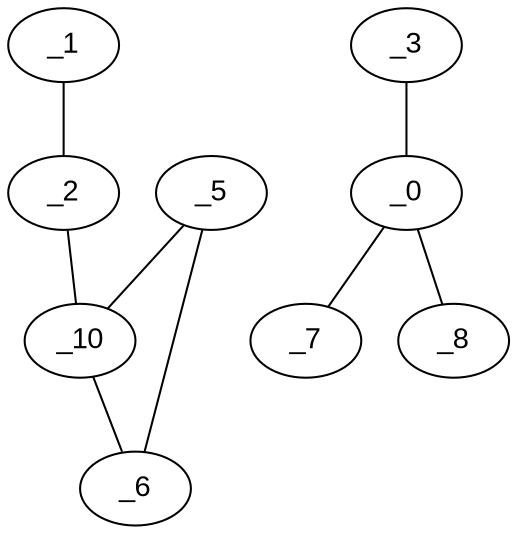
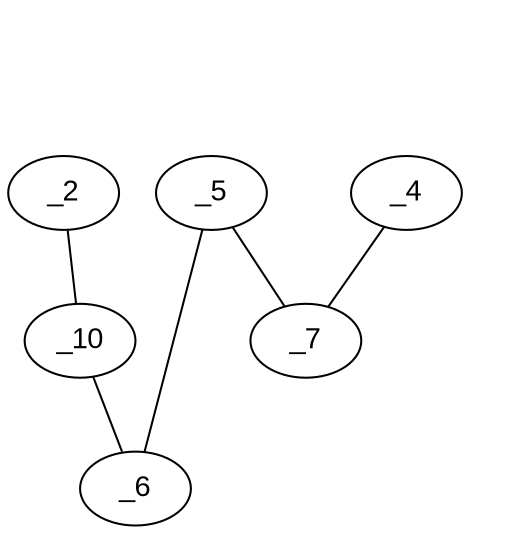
(64, 45) -> none
(406, 45) -> none
(406, 193) -> (406, 193)
(146, 267) -> (259, 267)
(454, 341) -> none
